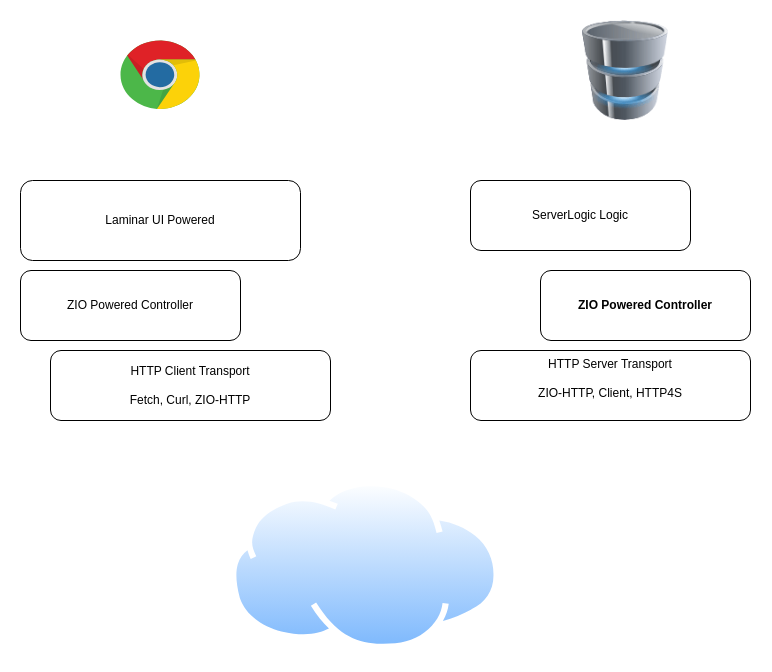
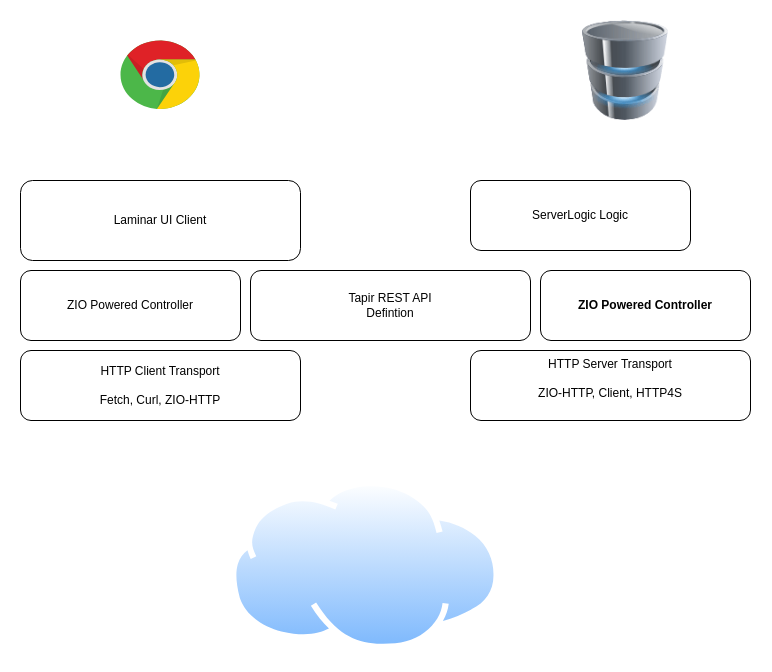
(161, 221) -> (161, 221)
none -> (391, 306)
(191, 386) -> (161, 386)
